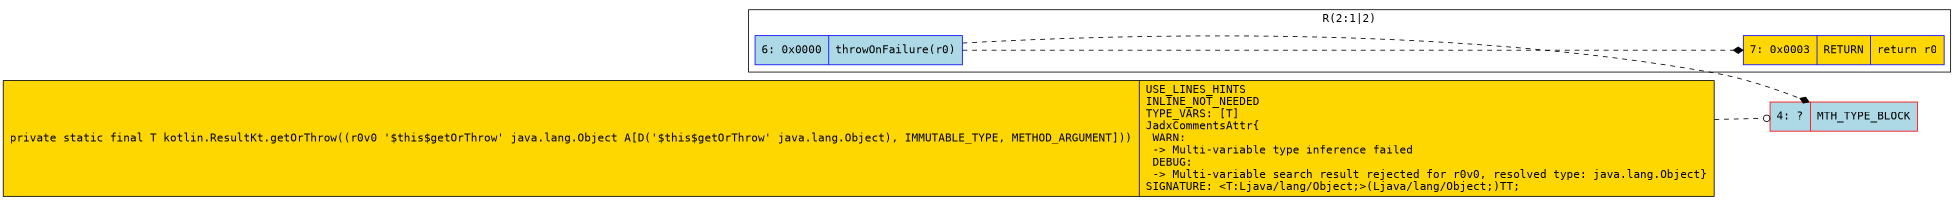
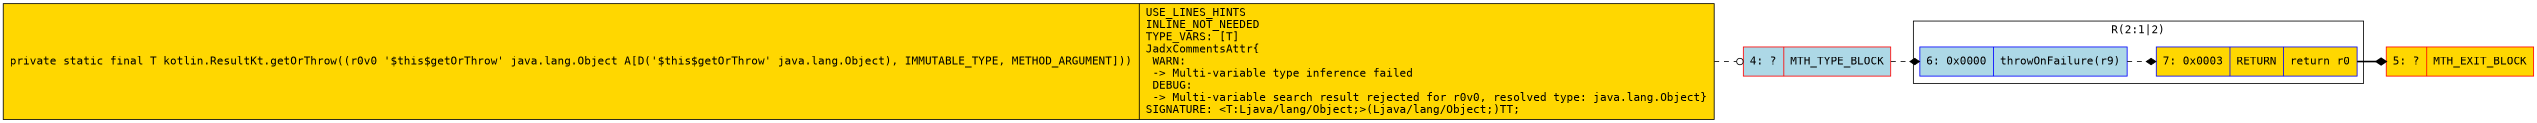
(1384, 39) -> (1900, 62)
(896, 50) -> (2060, 61)
none -> (2460, 62)
